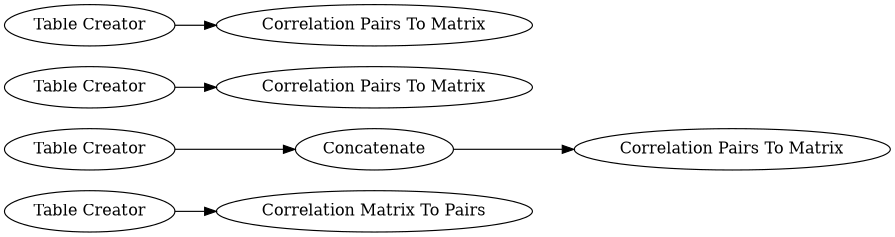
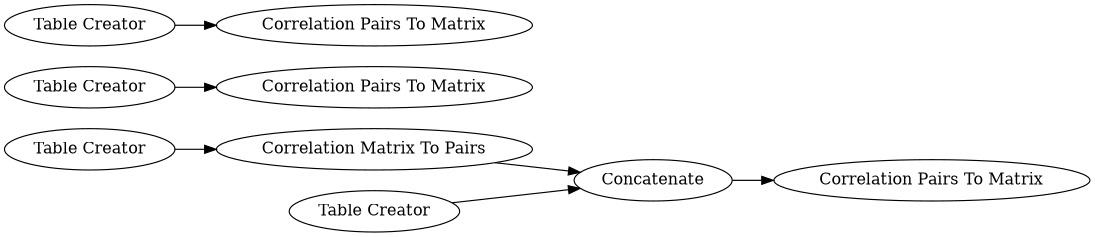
none -> (532, 167)
